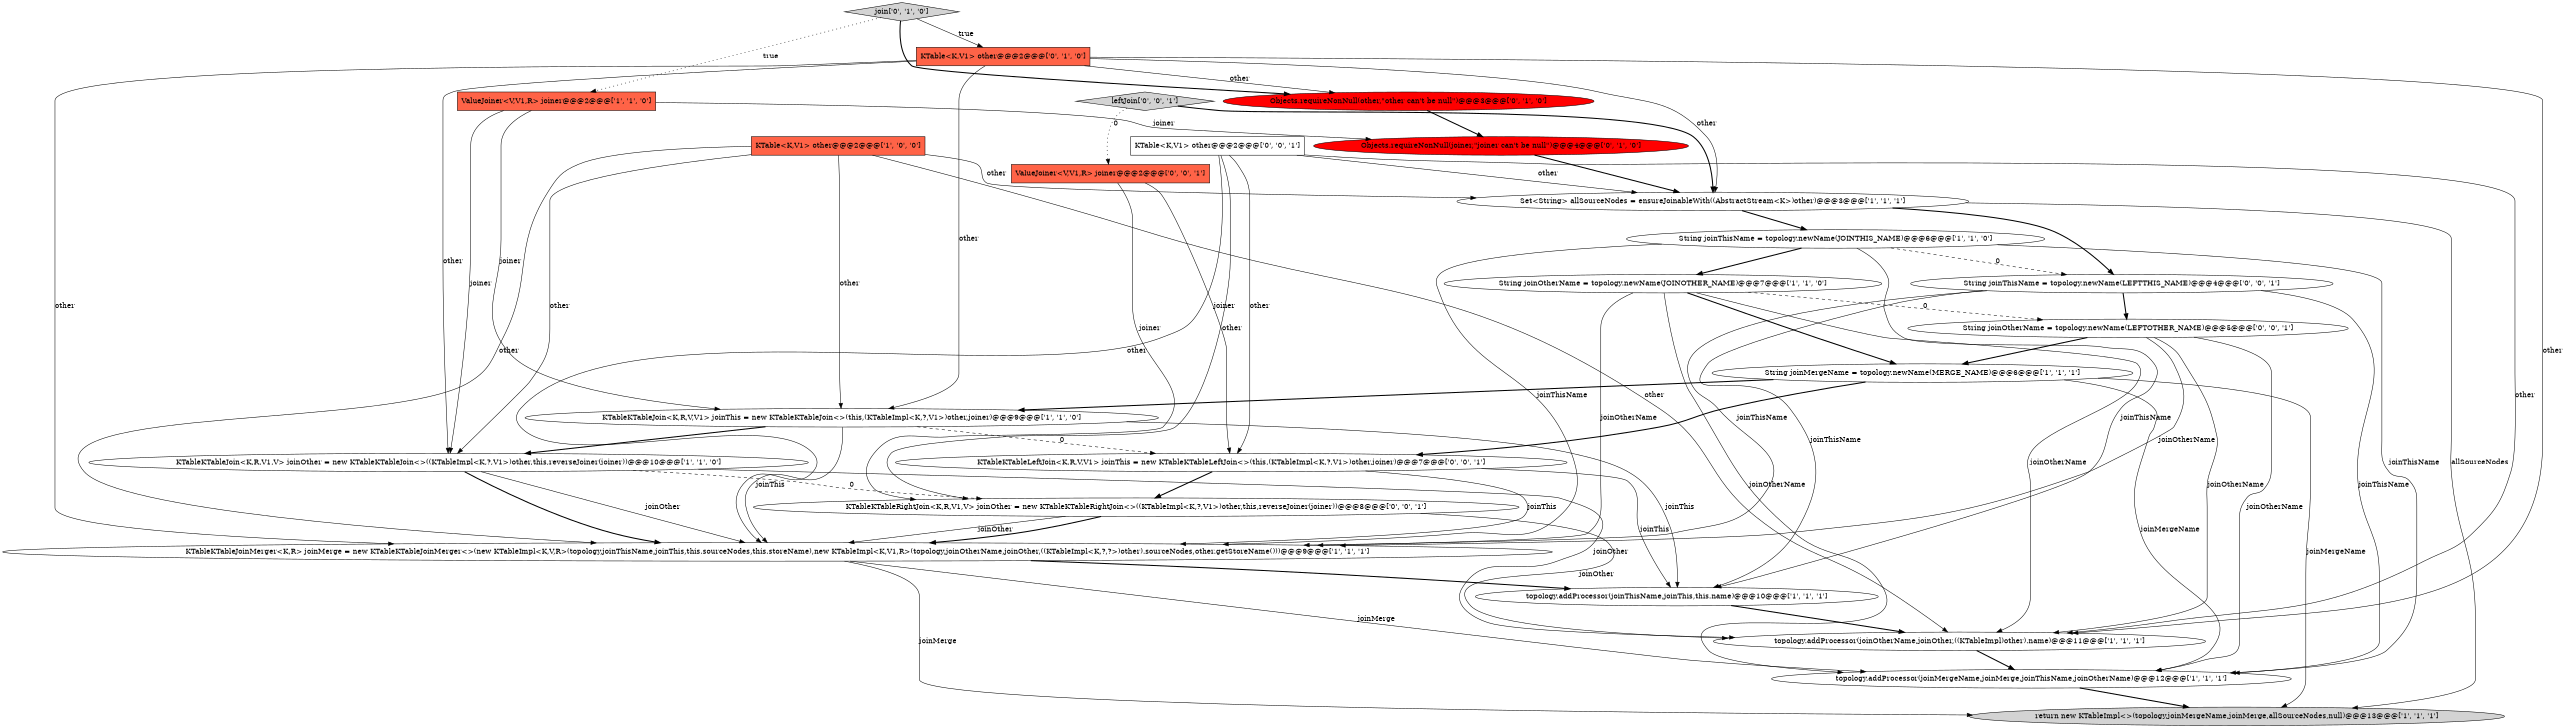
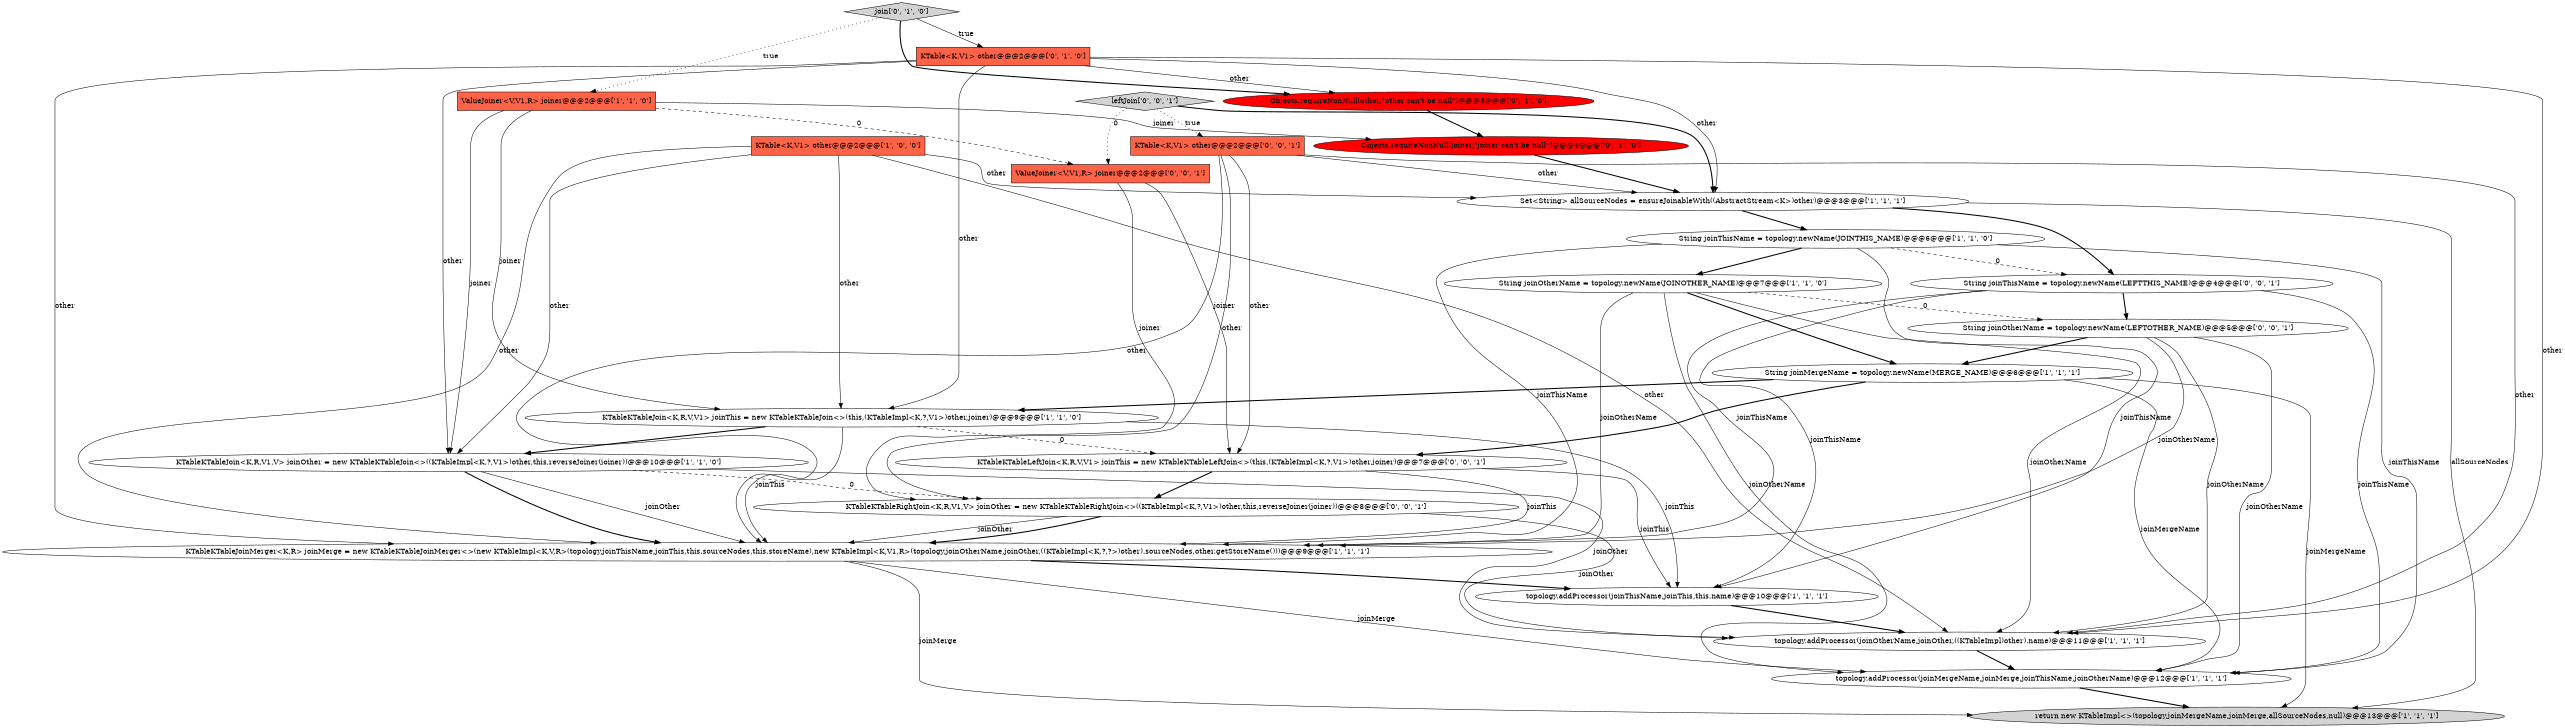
none -> (1178, 121)
none -> (863, 128)
(1217, 146) -> (1217, 146)
